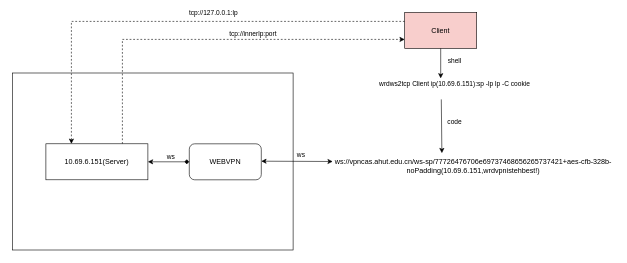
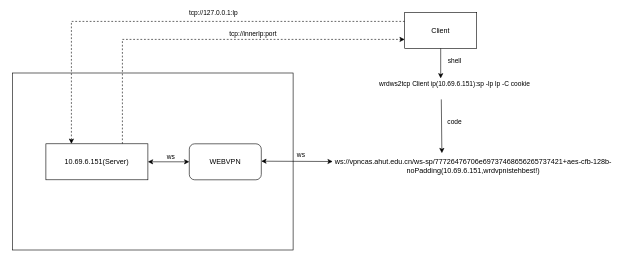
(441, 30) -> (441, 30)
(183, 162) -> (183, 162)
(473, 166) -> (473, 166)
